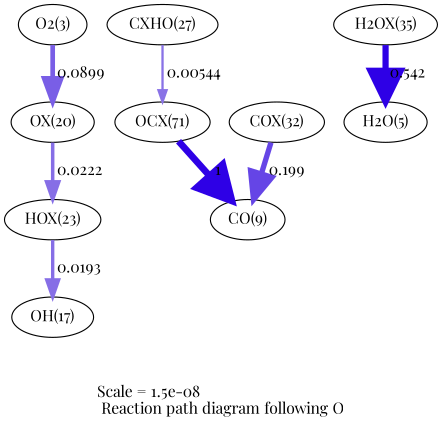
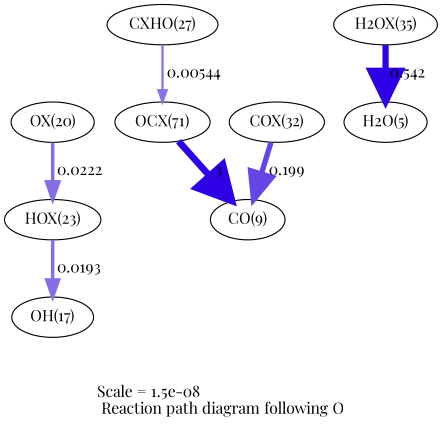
(53, 25) -> none
(216, 171) -> (216, 171)
